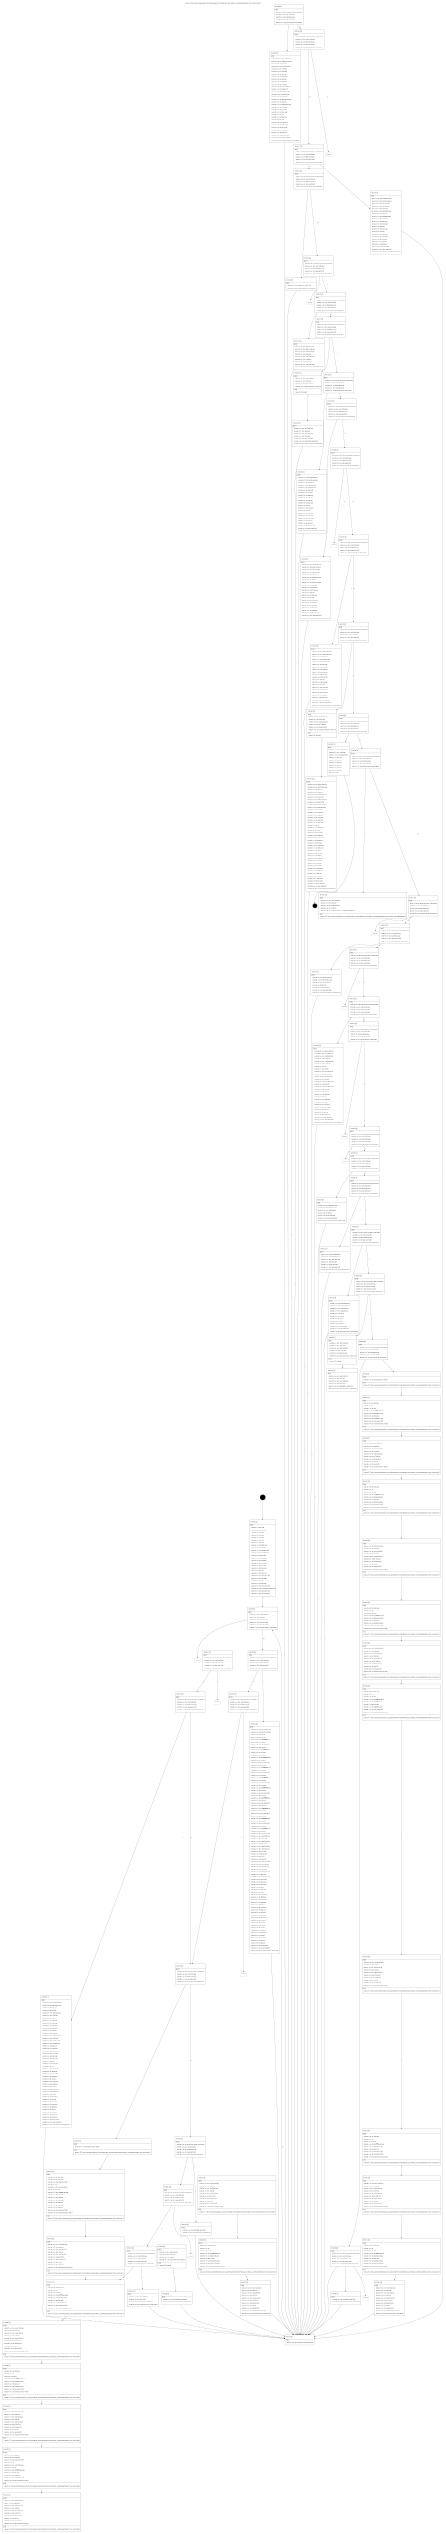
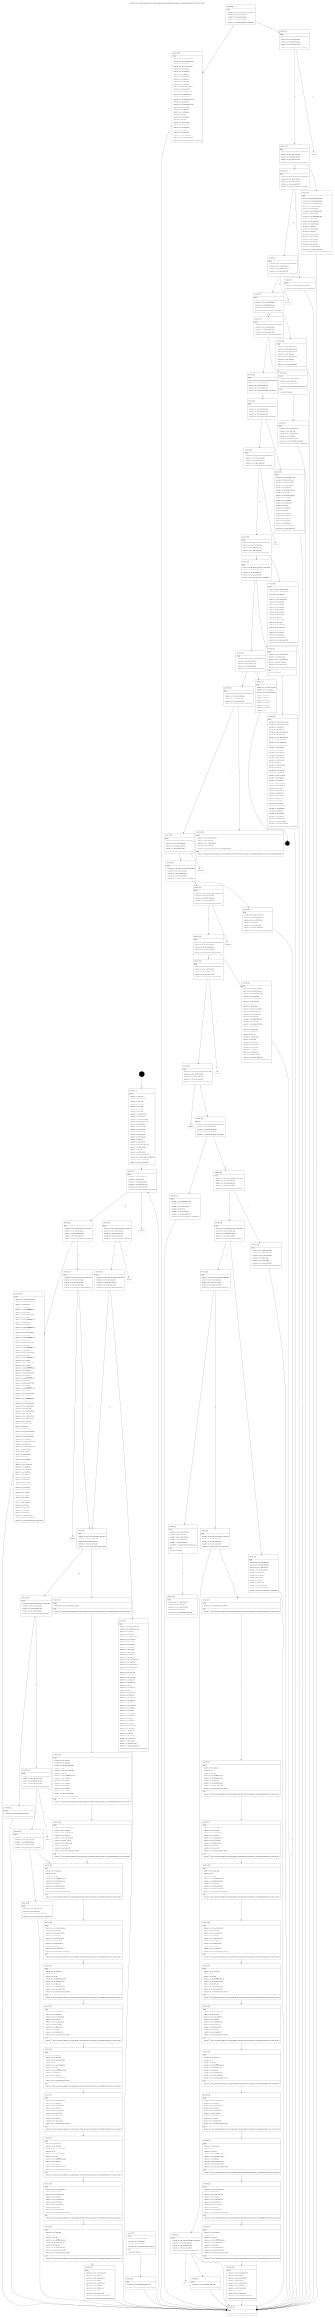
(312, 502) -> none
none -> (83, 2157)
